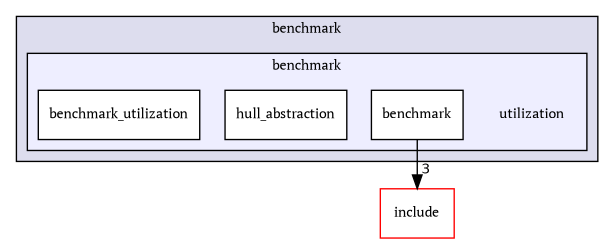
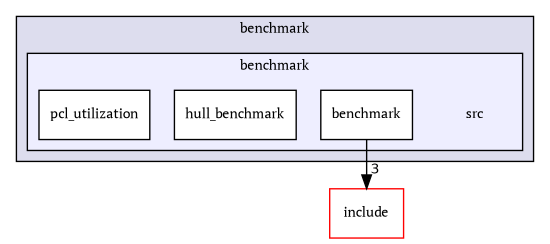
(119, 115) -> (94, 115)
(286, 115) -> (235, 115)
(532, 115) -> (475, 115)
